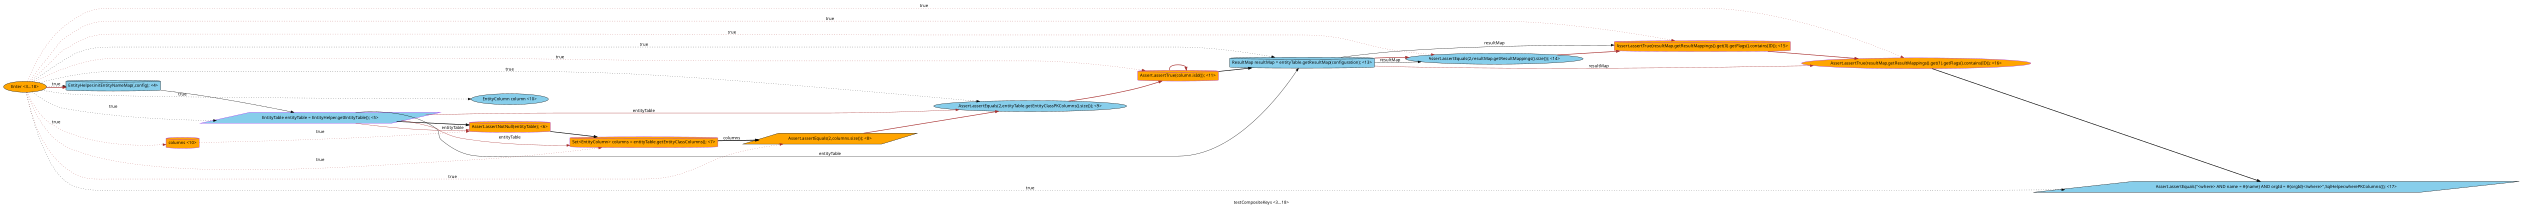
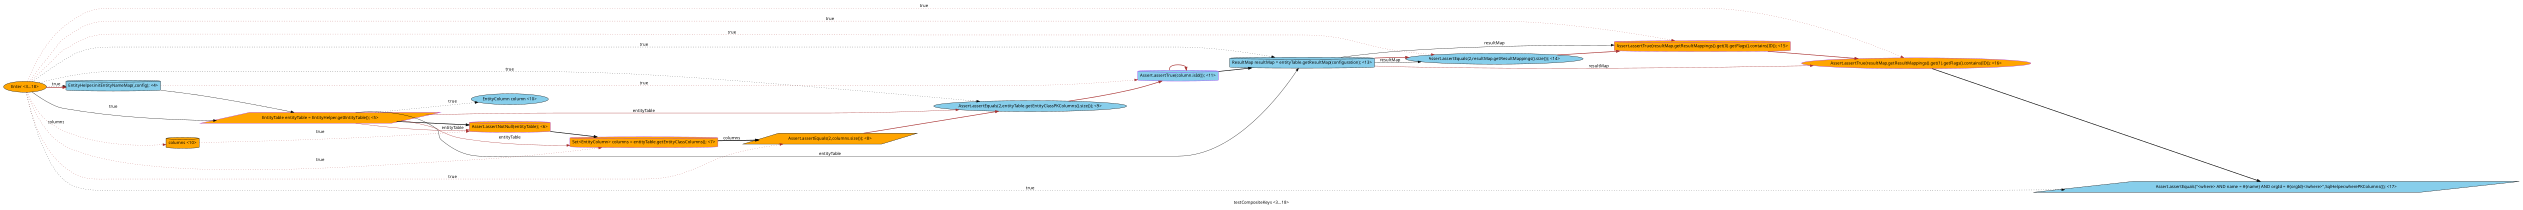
(586, 60) -> (648, 85)
(1178, 76) -> (1178, 76)
(255, 98) -> (425, 107)
(120, 116) -> (120, 116)
(320, 118) -> (320, 118)
(56, 122) -> (56, 122)
(183, 143) -> (183, 143)
